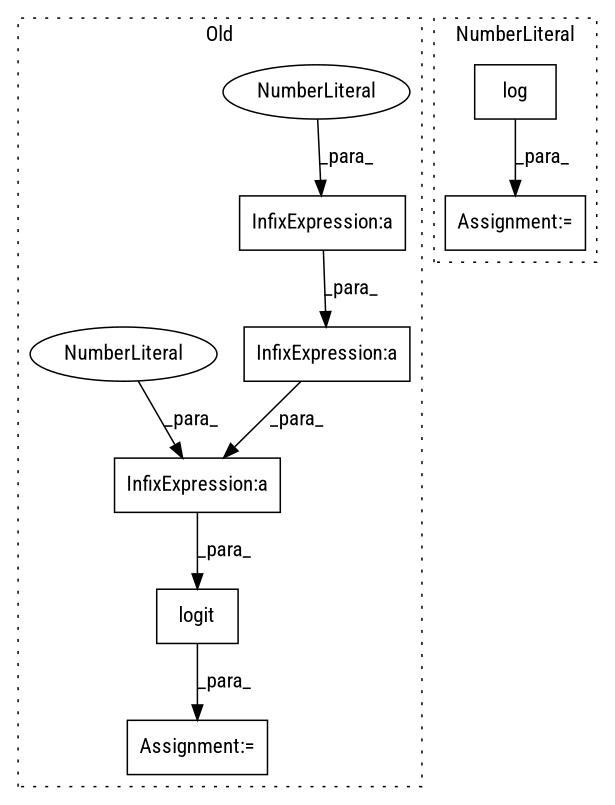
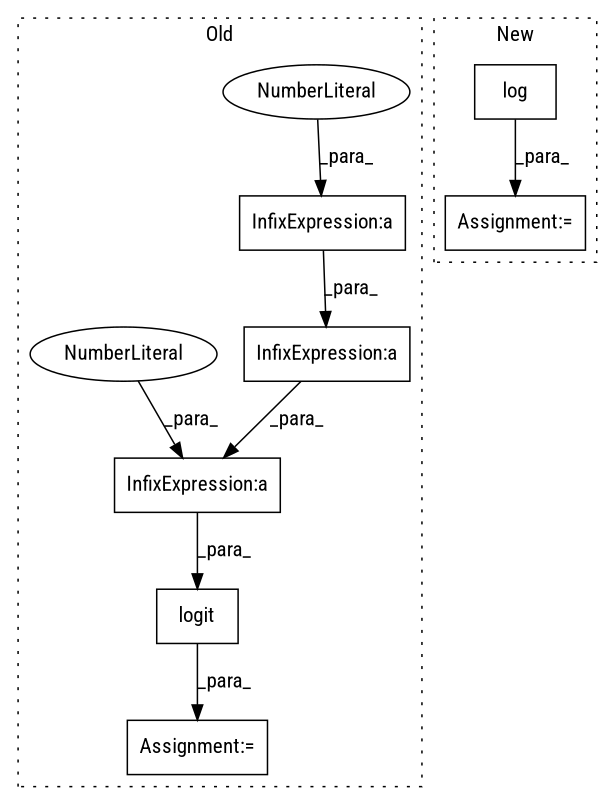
(515, 35) -> (515, 35)
